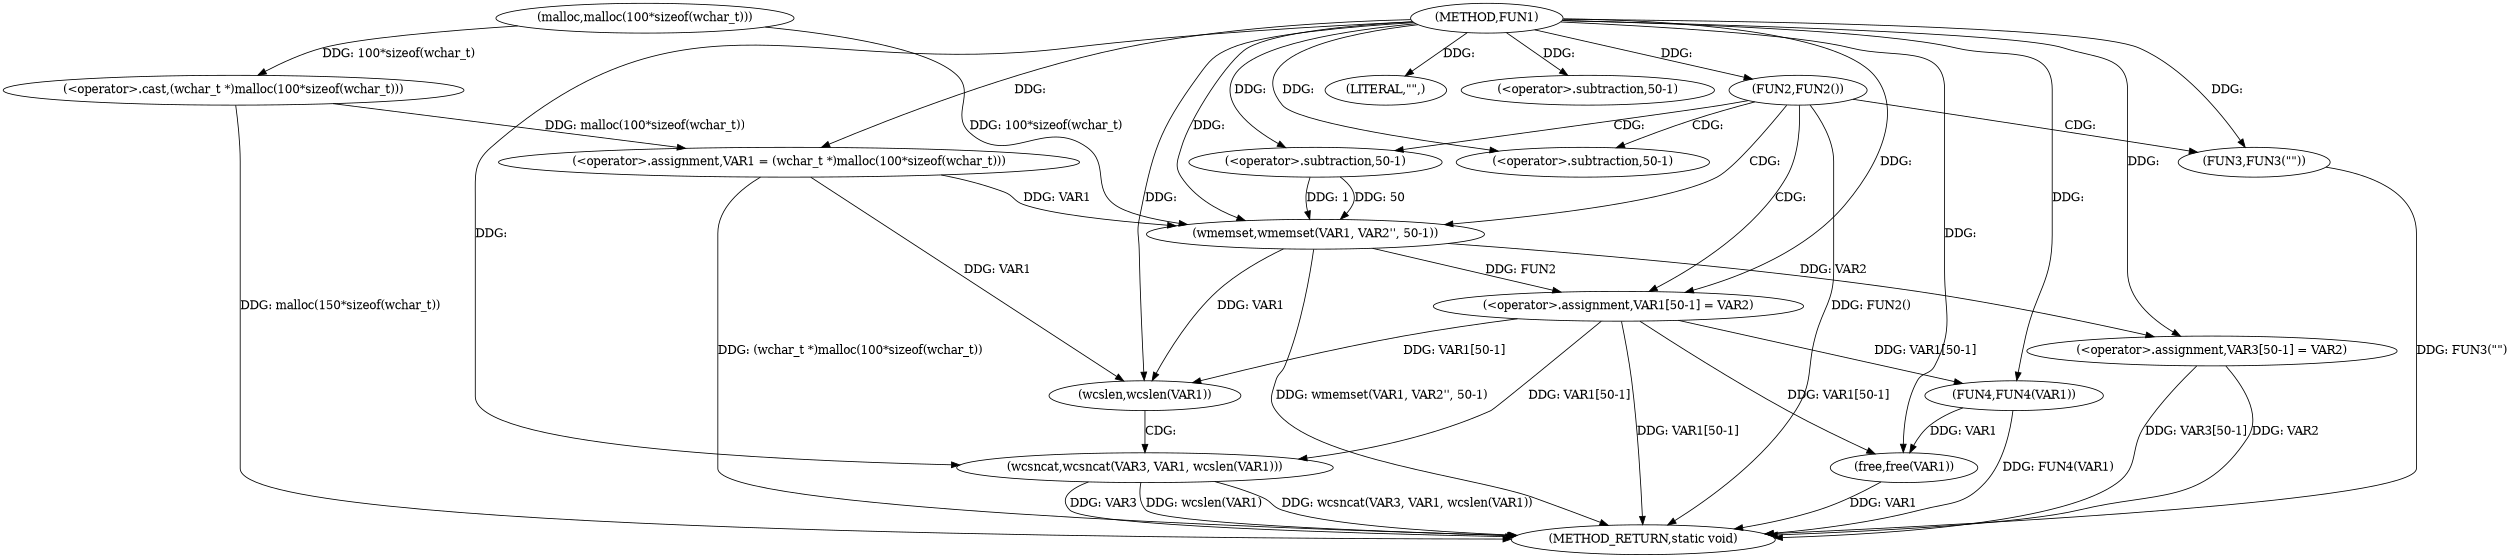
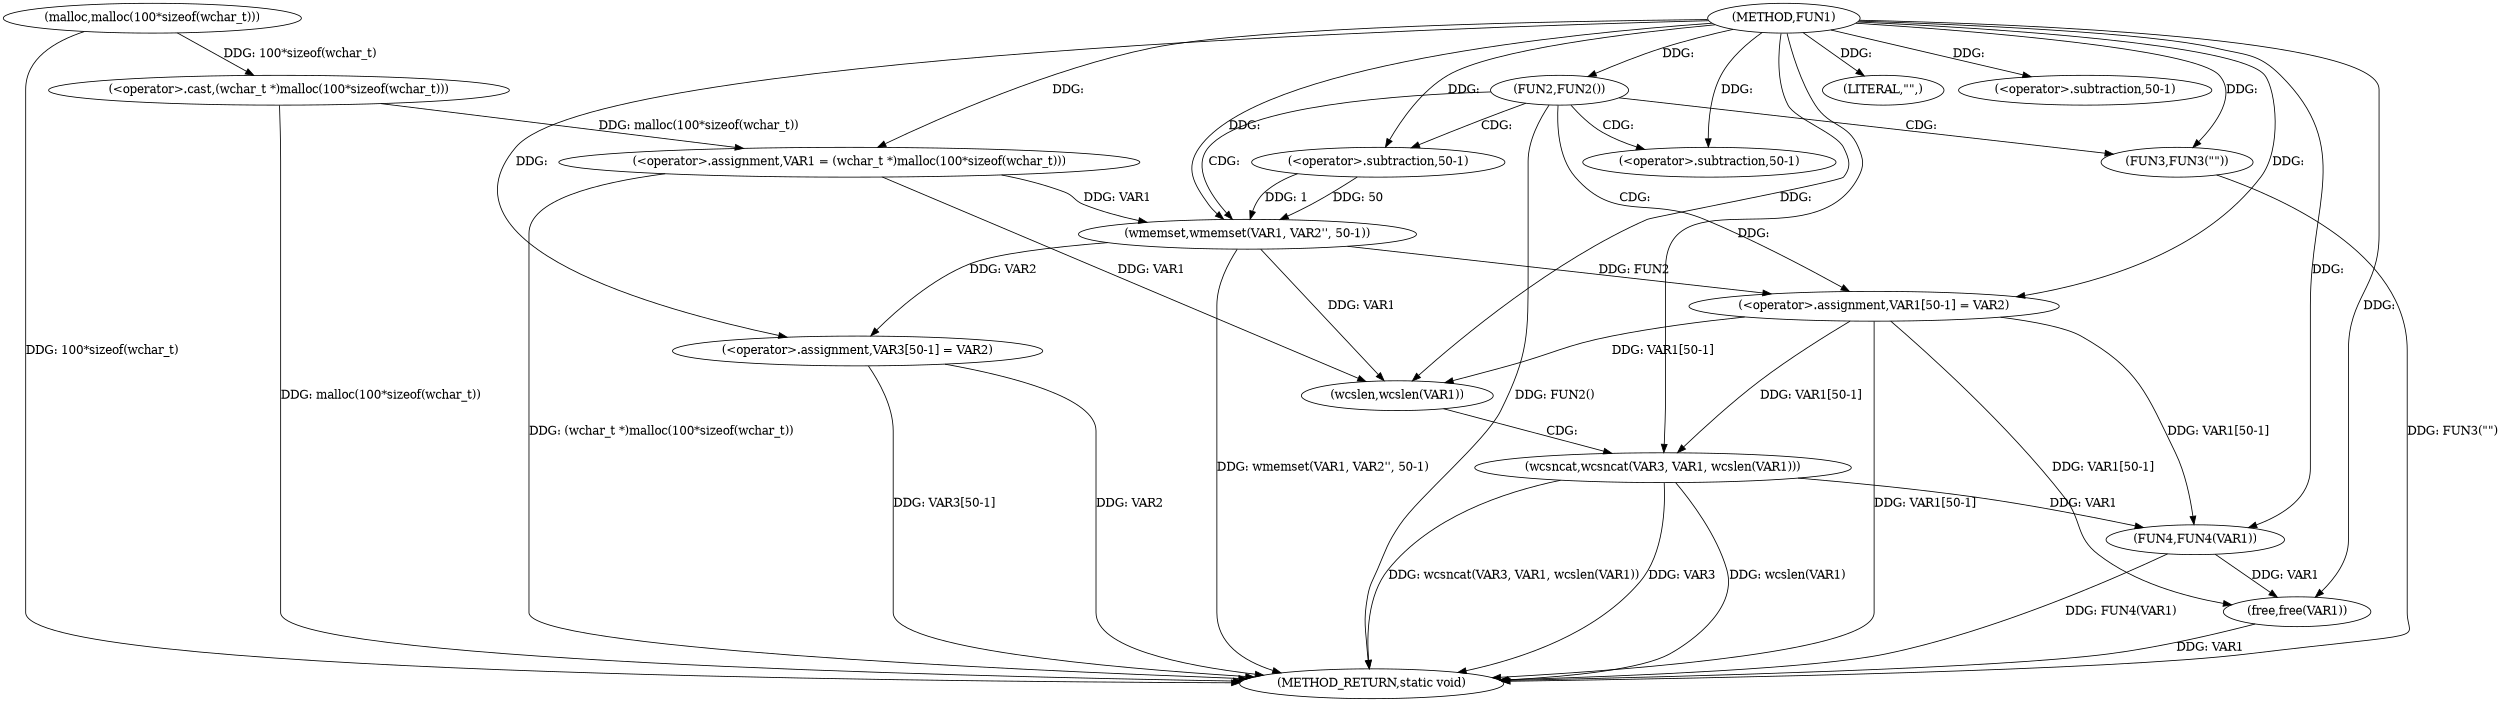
(968, 131) -> (320, 661)
(340, 306) -> (381, 396)
none -> (1967, 496)
